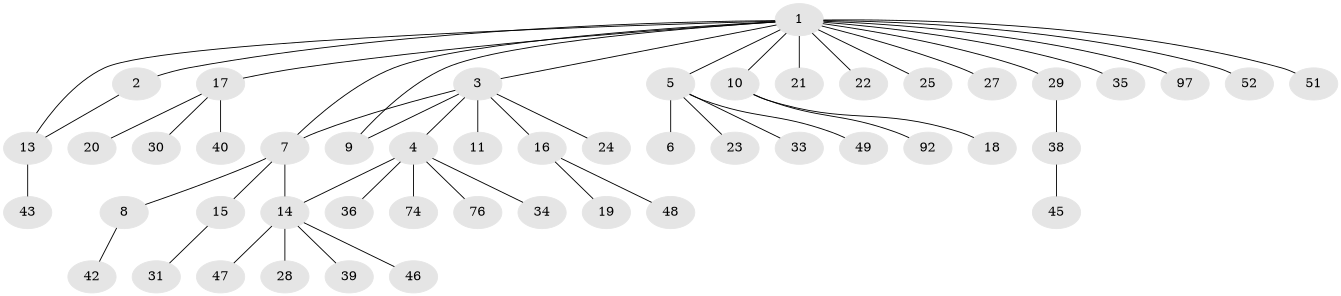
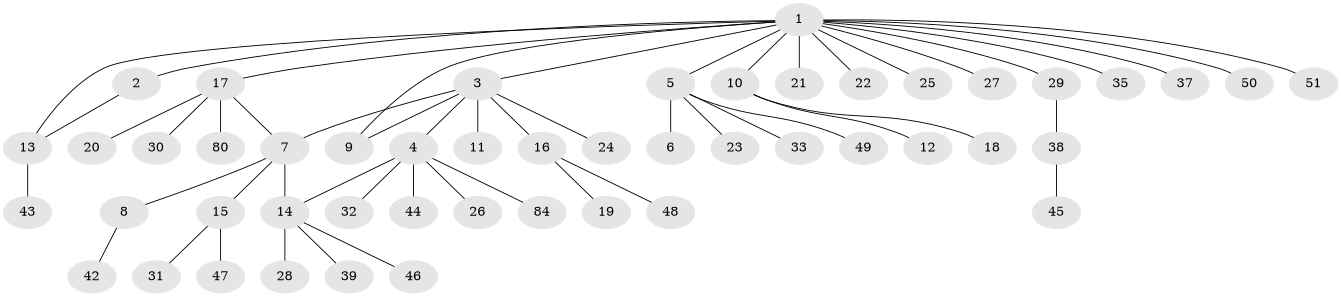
(426, 59) -> (253, 116)
(1185, 84) -> (1185, 84)
(1249, 84) -> (1249, 84)
(221, 148) -> (221, 148)
(928, 148) -> (928, 148)
(349, 213) -> (349, 213)
(413, 213) -> (413, 213)
(478, 213) -> (478, 213)
(542, 213) -> (542, 213)
(253, 245) -> (221, 245)
